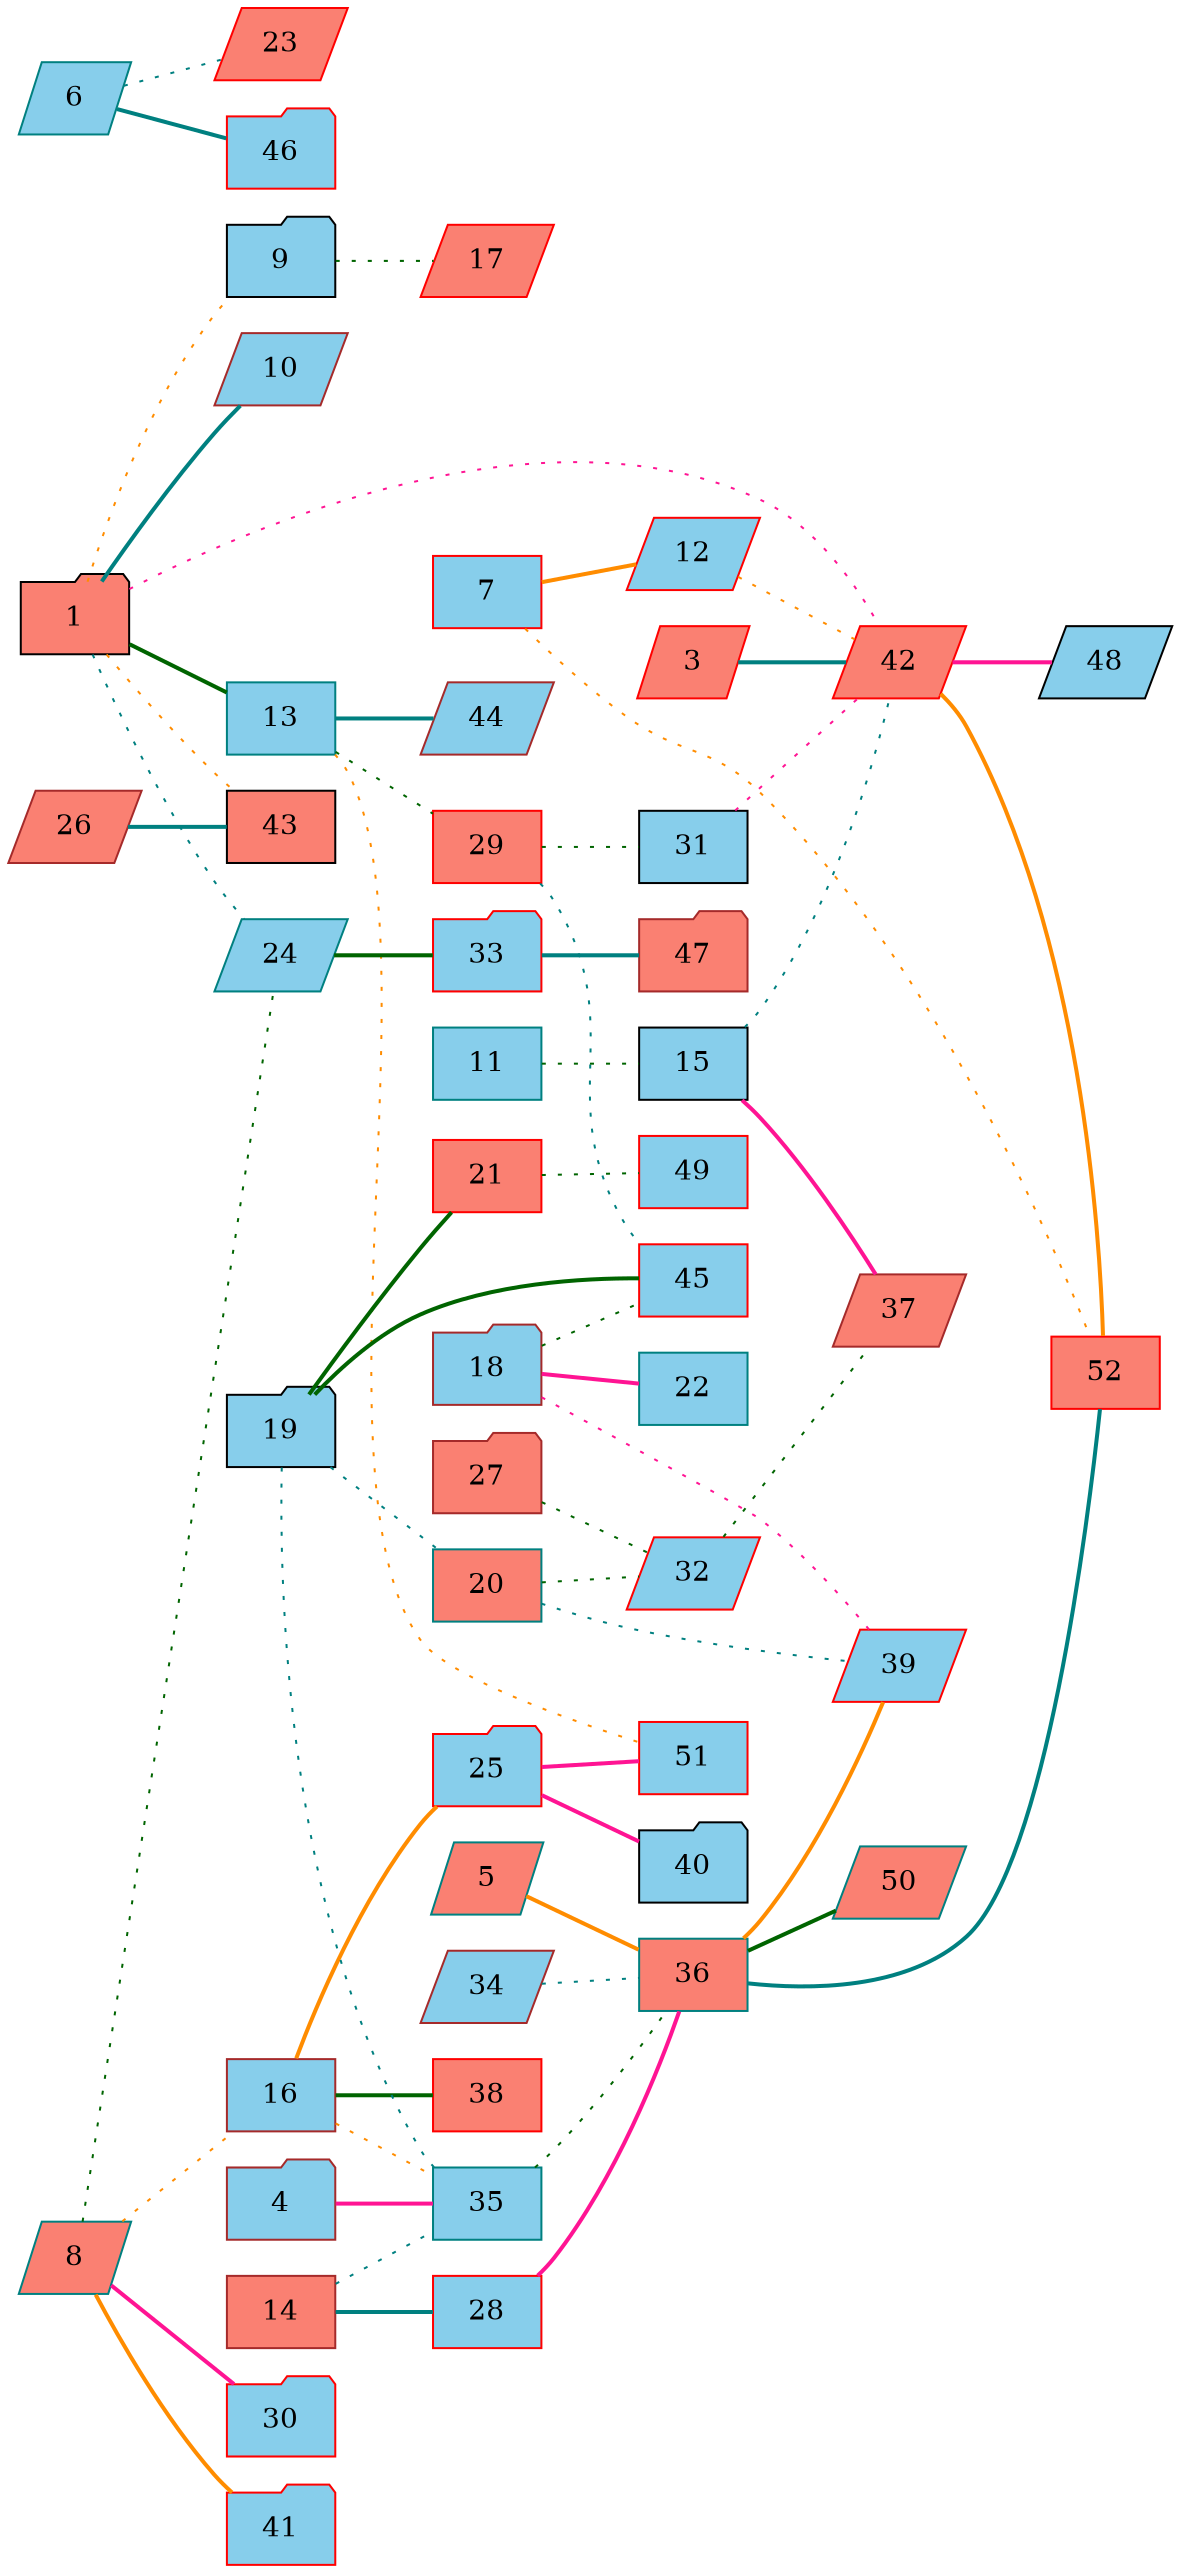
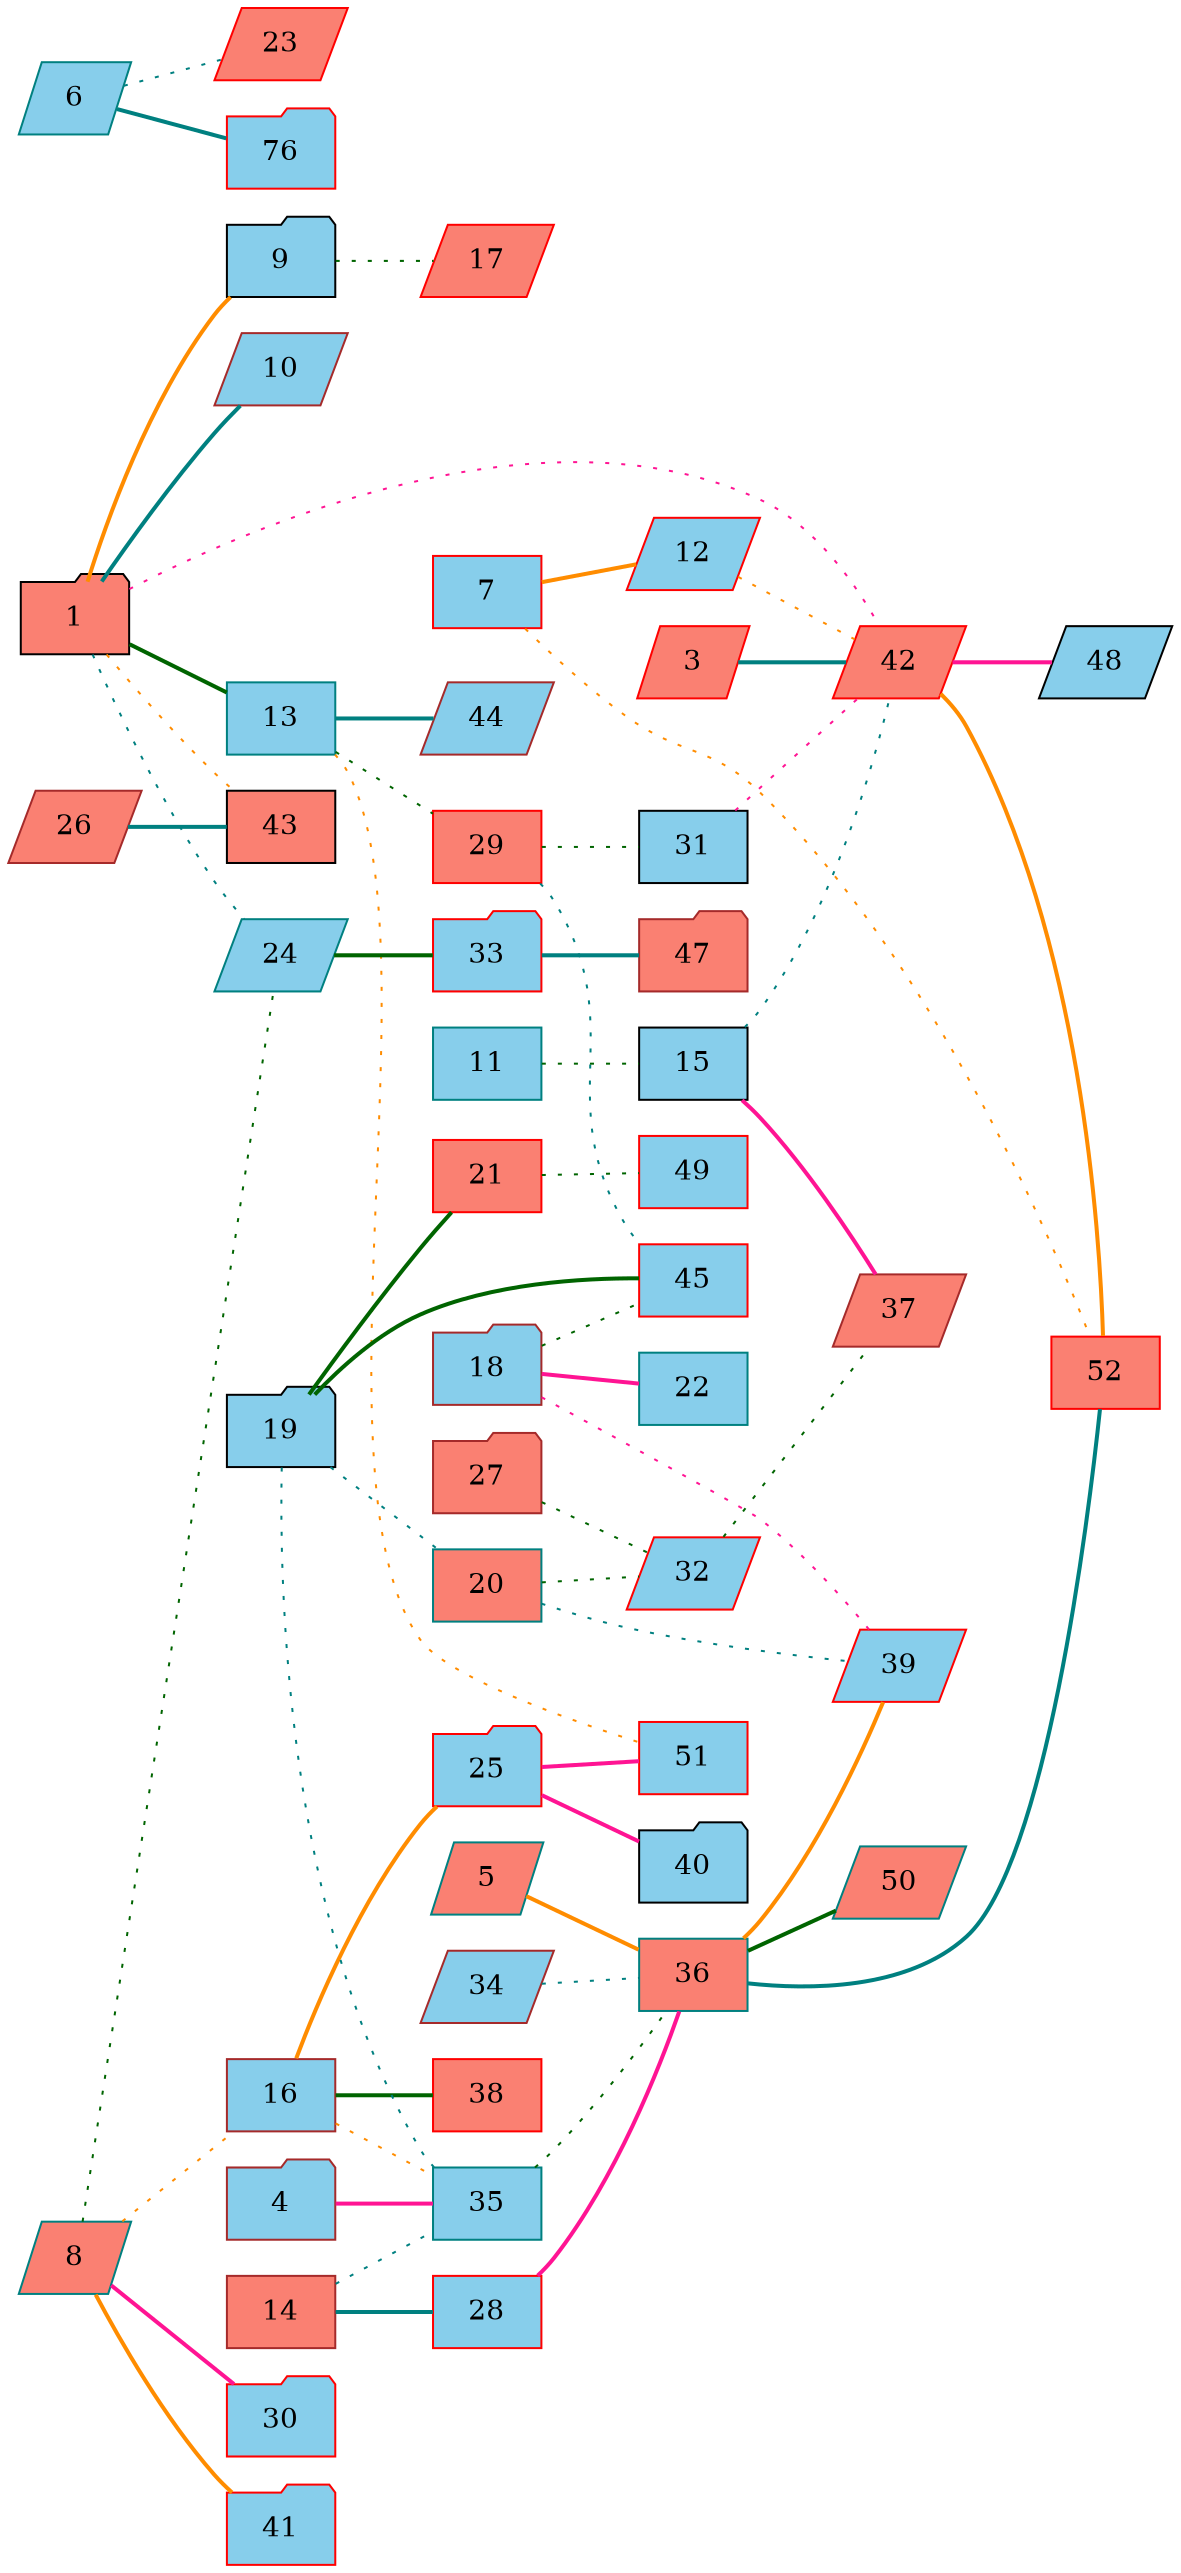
(281, 153) -> (281, 153)
(145, 432) -> (145, 432)
